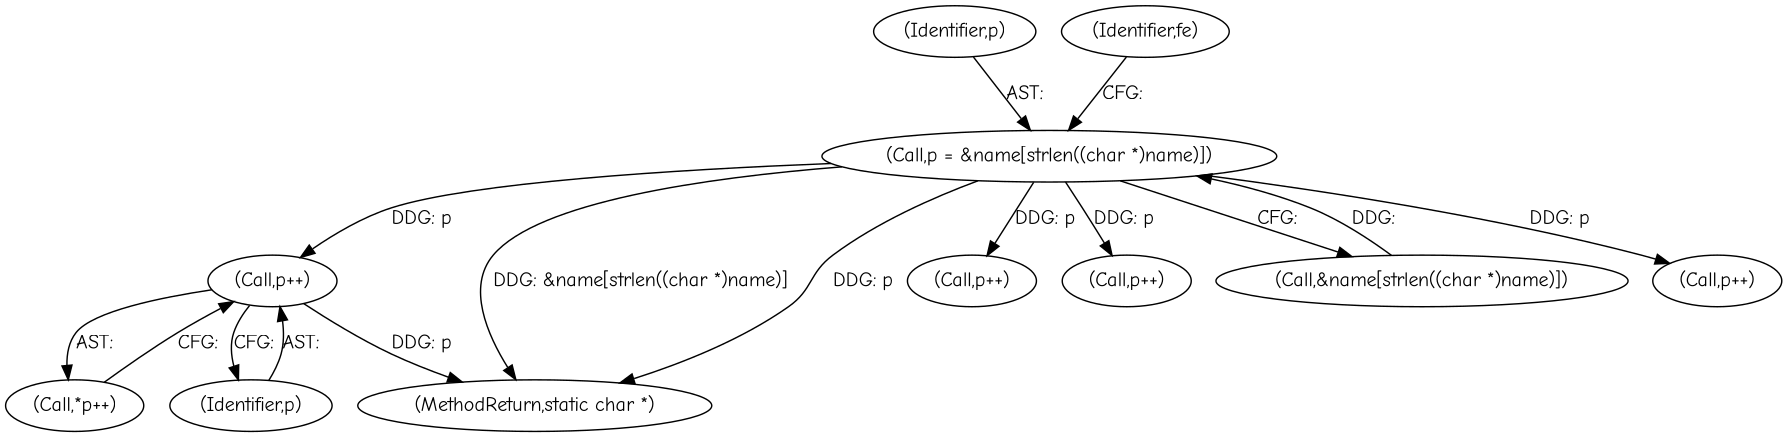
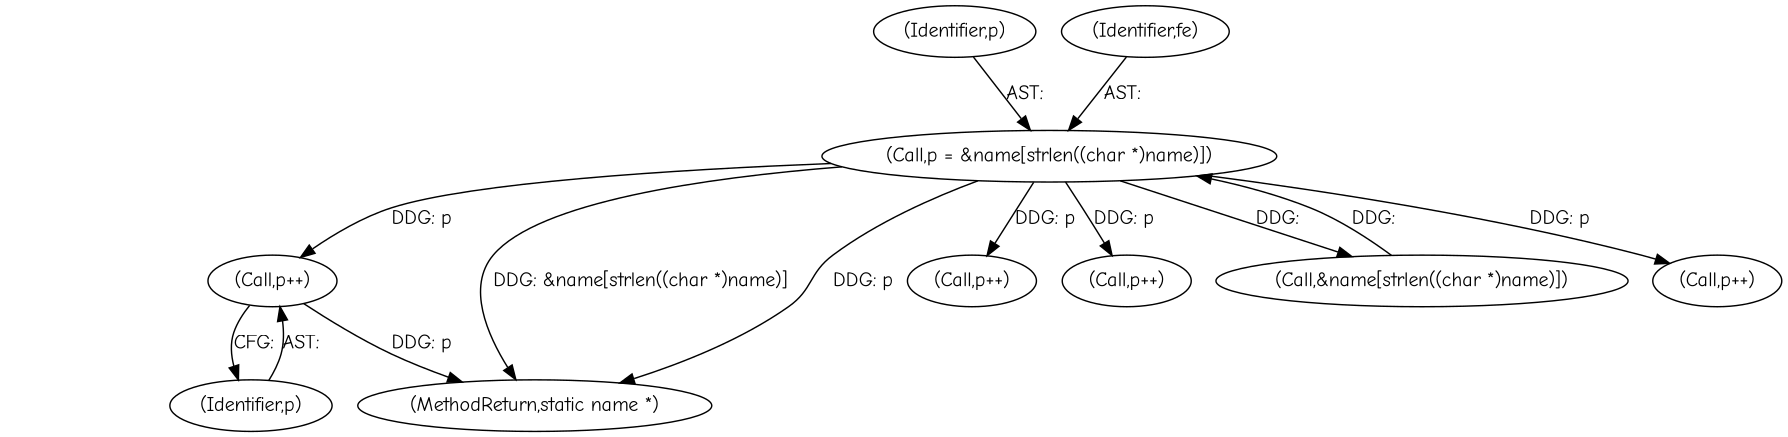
(1126, 94) -> (1126, 94)
(1281, 219) -> (1281, 219)
(75, 406) -> none
(535, 406) -> (535, 406)
